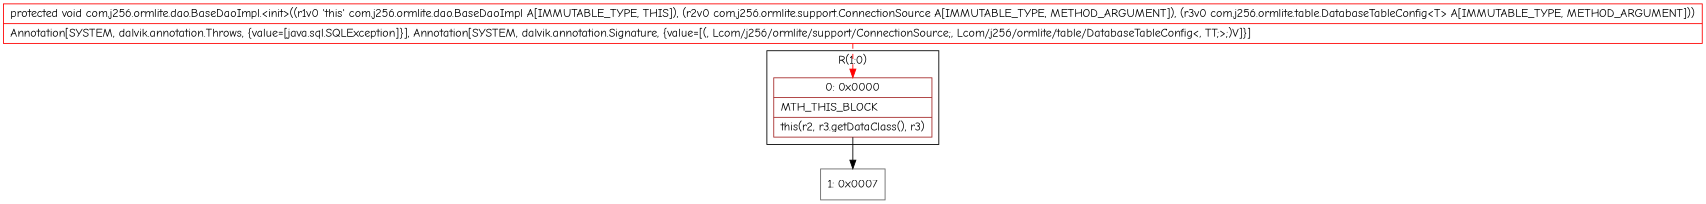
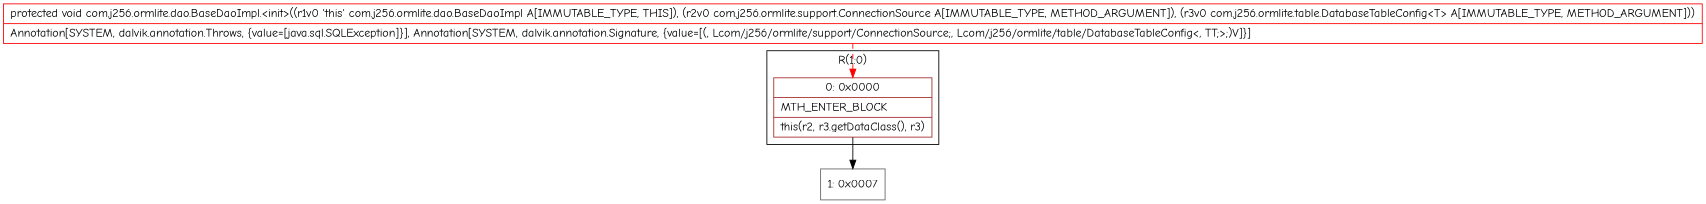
(829, 107) -> (834, 107)
